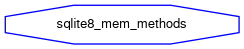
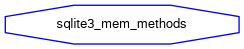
(122, 25) -> (122, 25)
